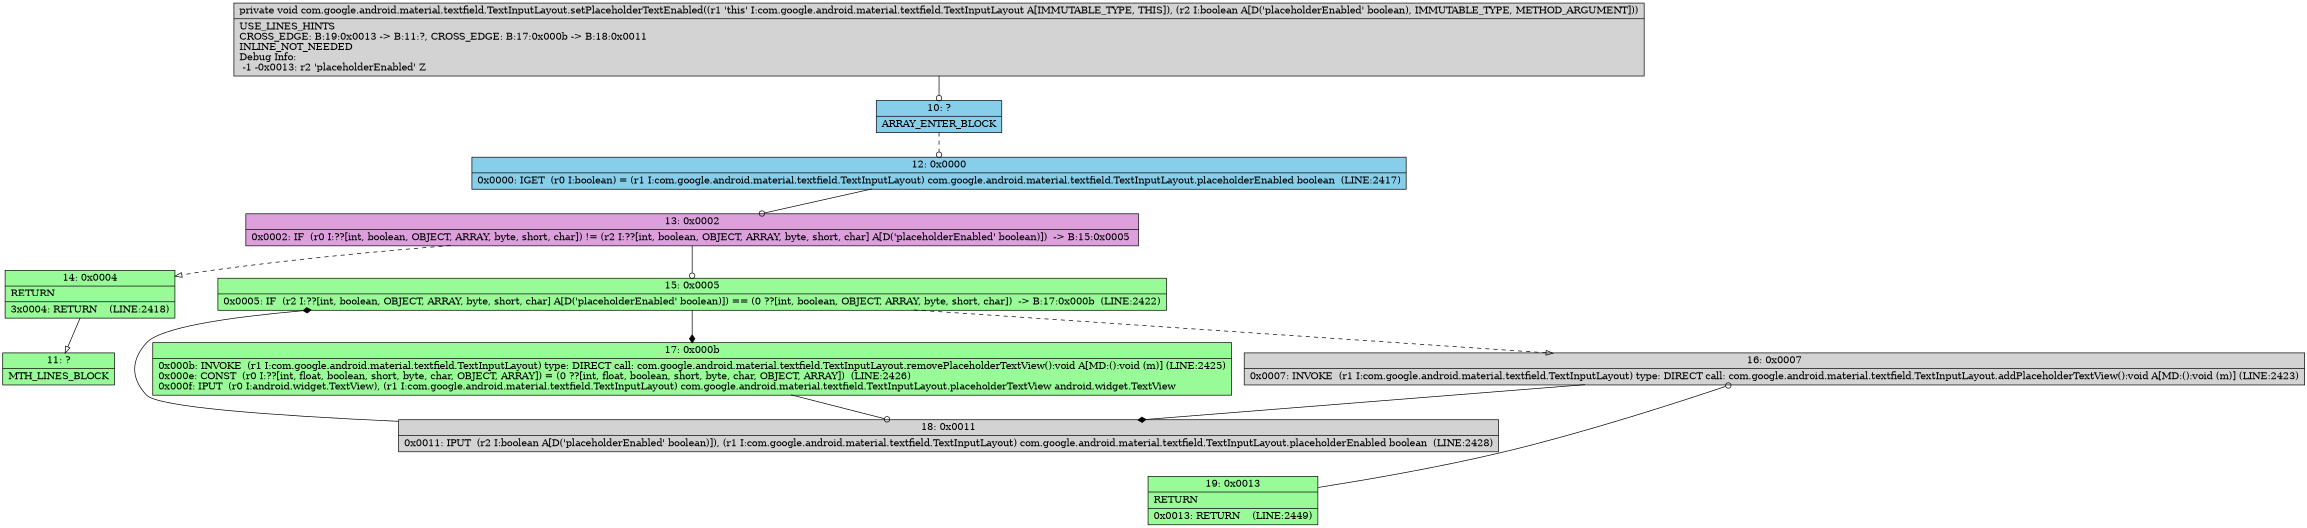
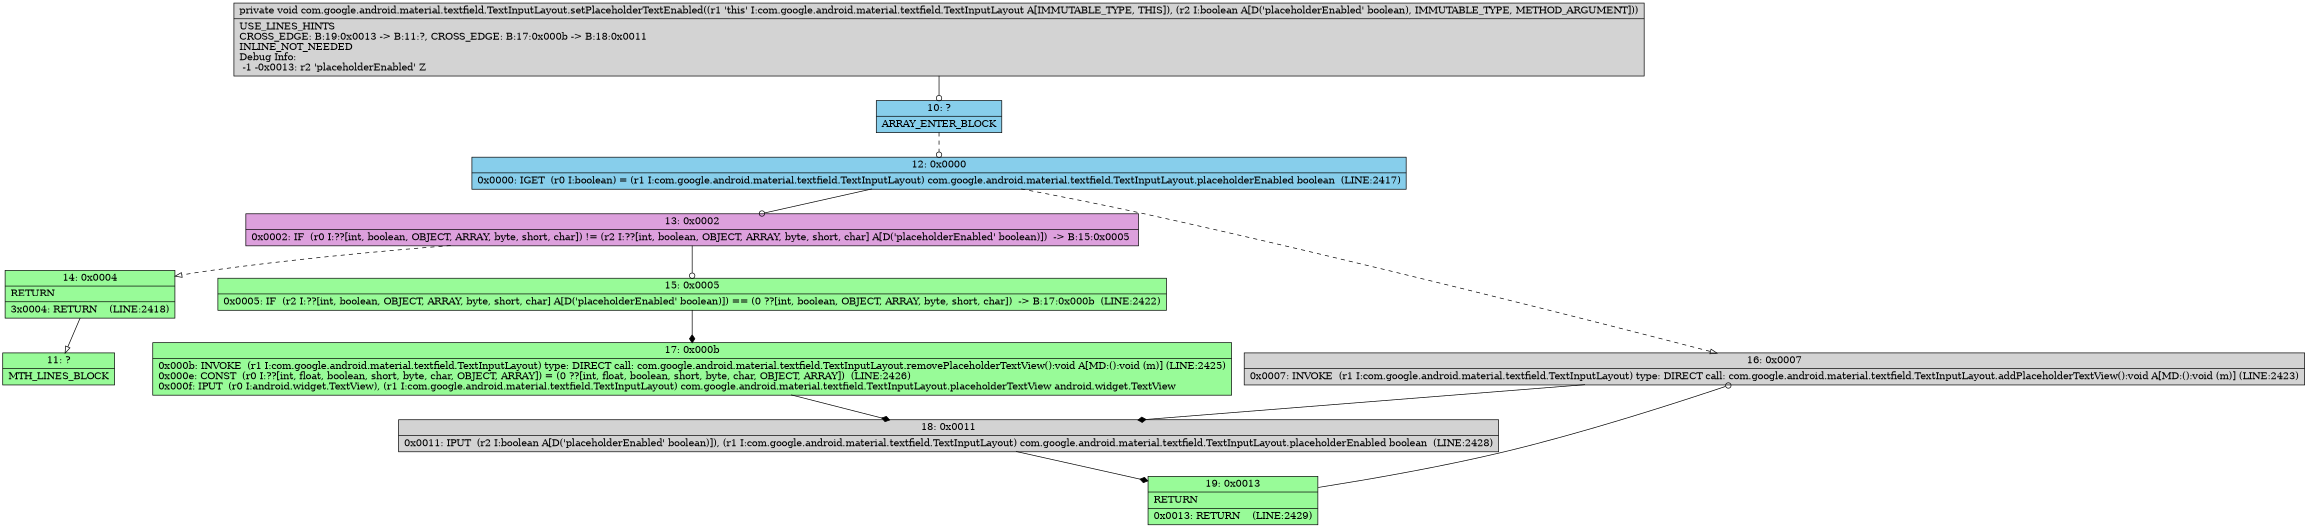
(1230, 331) -> (1367, 265)
(162, 401) -> (1078, 465)
(838, 407) -> (838, 407)
(1233, 516) -> (1233, 516)
